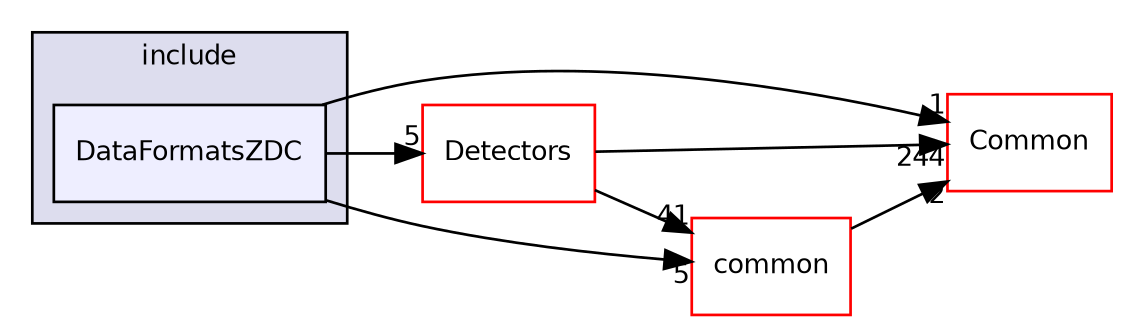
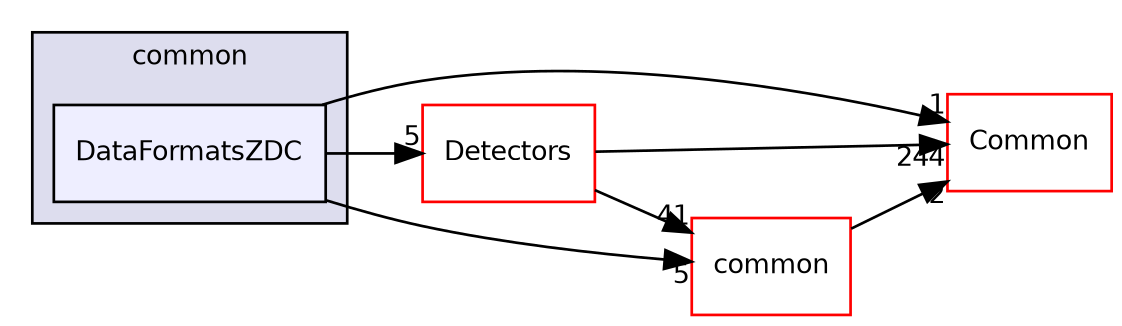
(190, 58) -> (190, 58)
